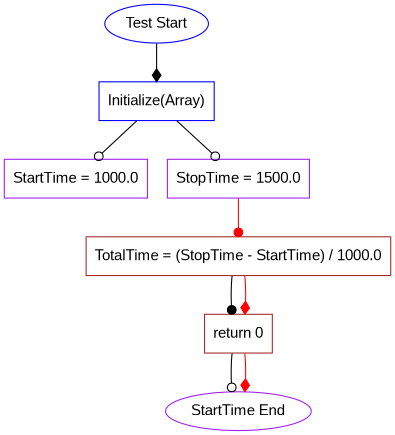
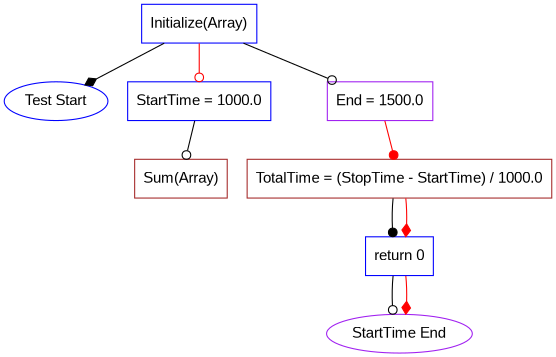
(157, 56) -> (130, 61)
(119, 137) -> (199, 58)
(76, 179) -> (199, 101)
none -> (181, 179)
(238, 179) -> (380, 101)
(238, 334) -> (399, 256)
